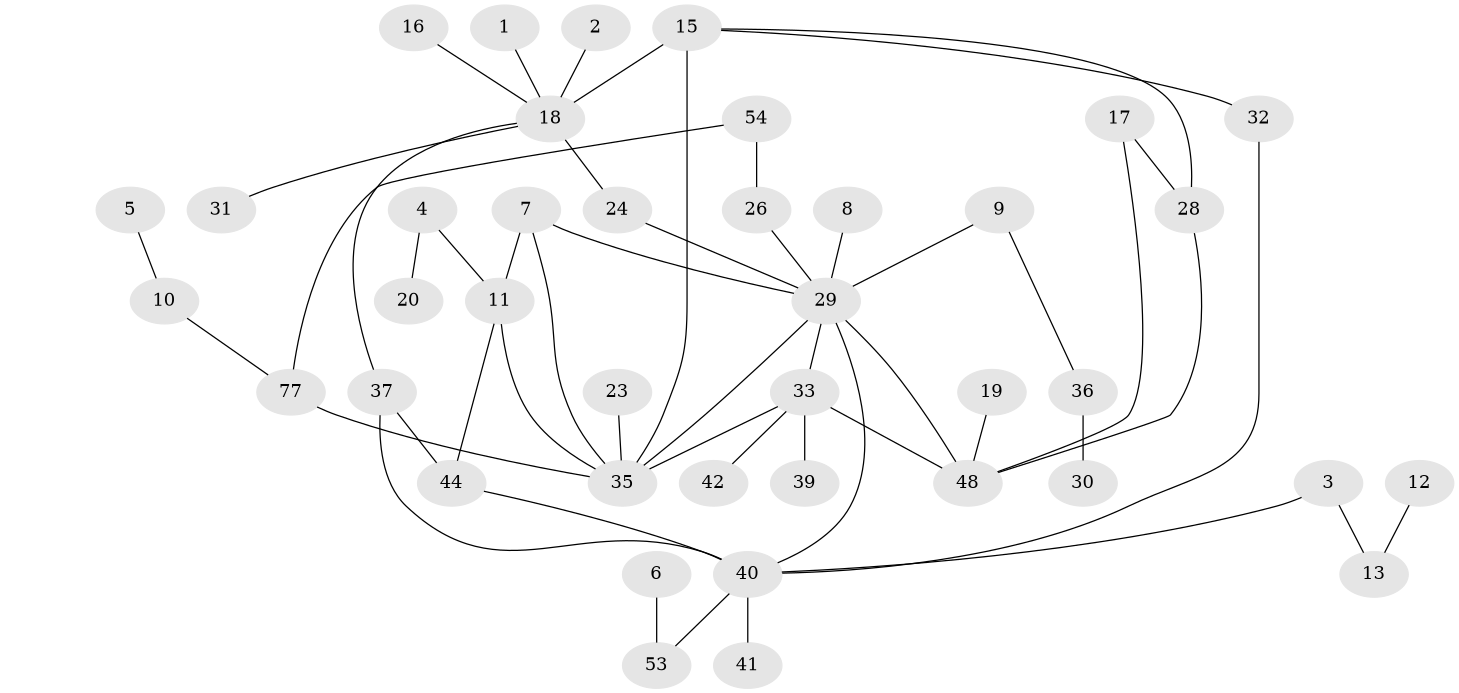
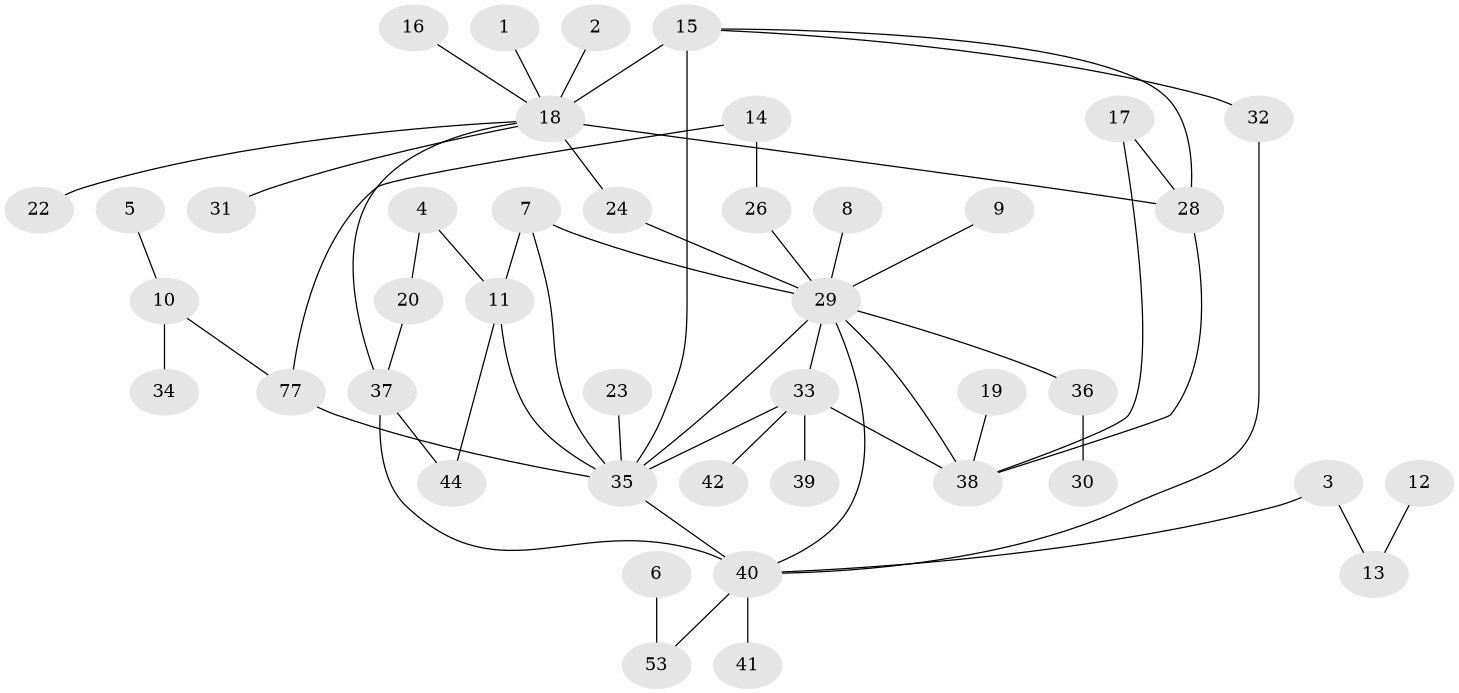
(757, 119) -> (757, 119)
none -> (870, 163)
none -> (39, 210)
(1041, 301) -> (958, 341)
none -> (395, 347)
none -> (164, 392)
(968, 483) -> (968, 483)
(604, 521) -> (685, 529)
